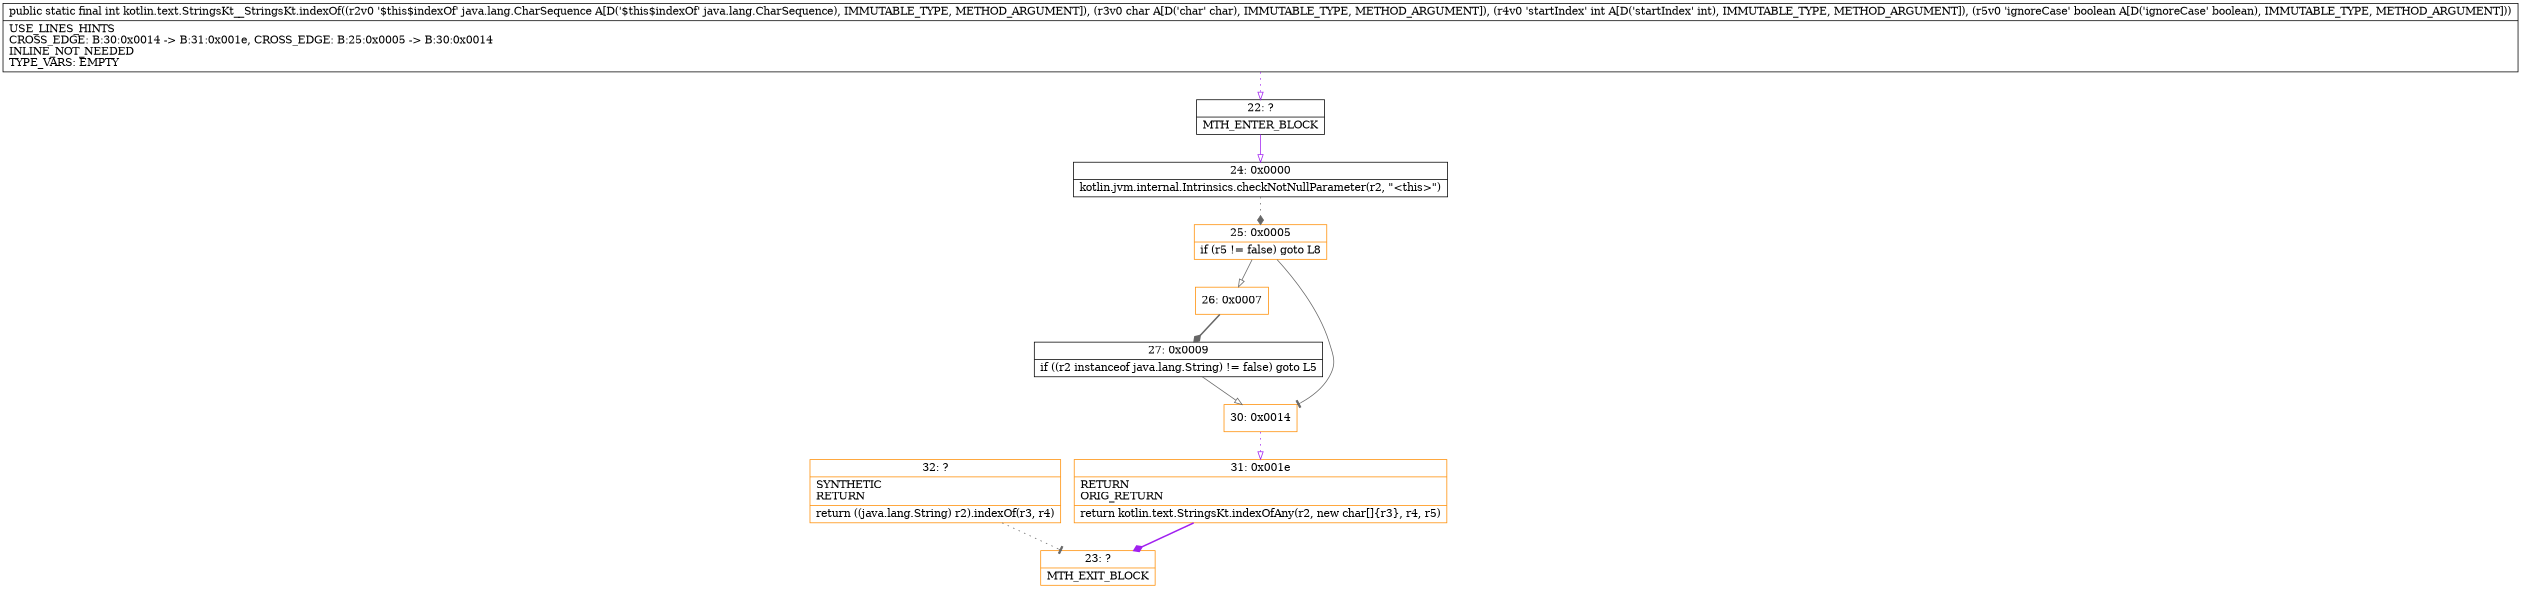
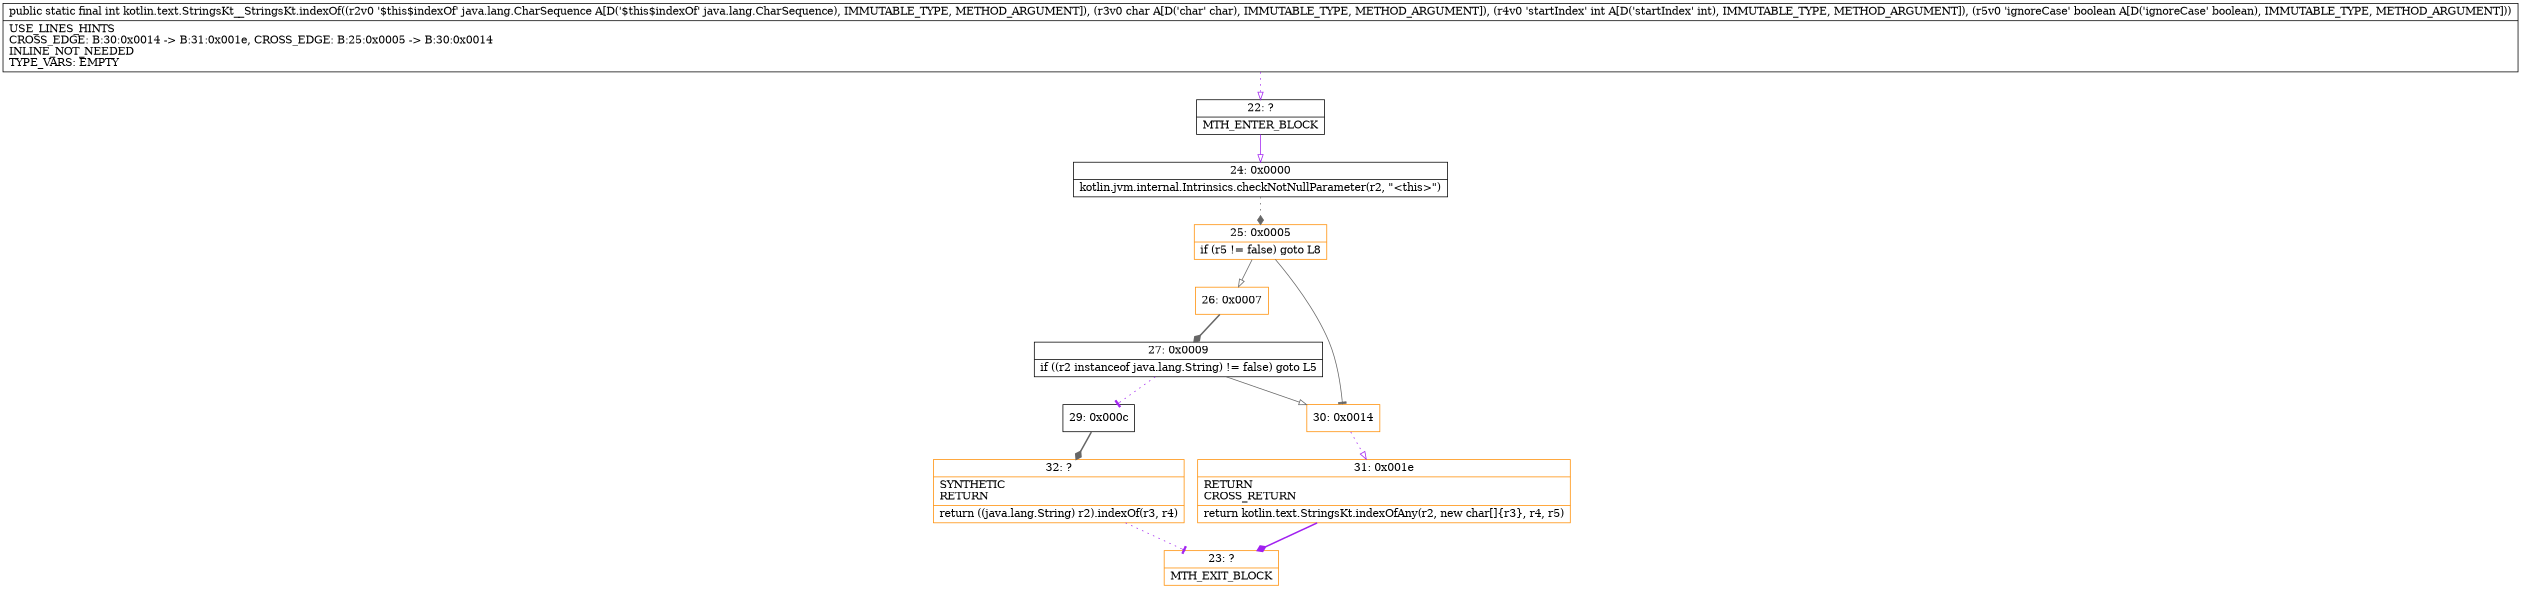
none -> (1099, 418)
(1122, 496) -> (1250, 496)
(1030, 536) -> (1154, 536)
